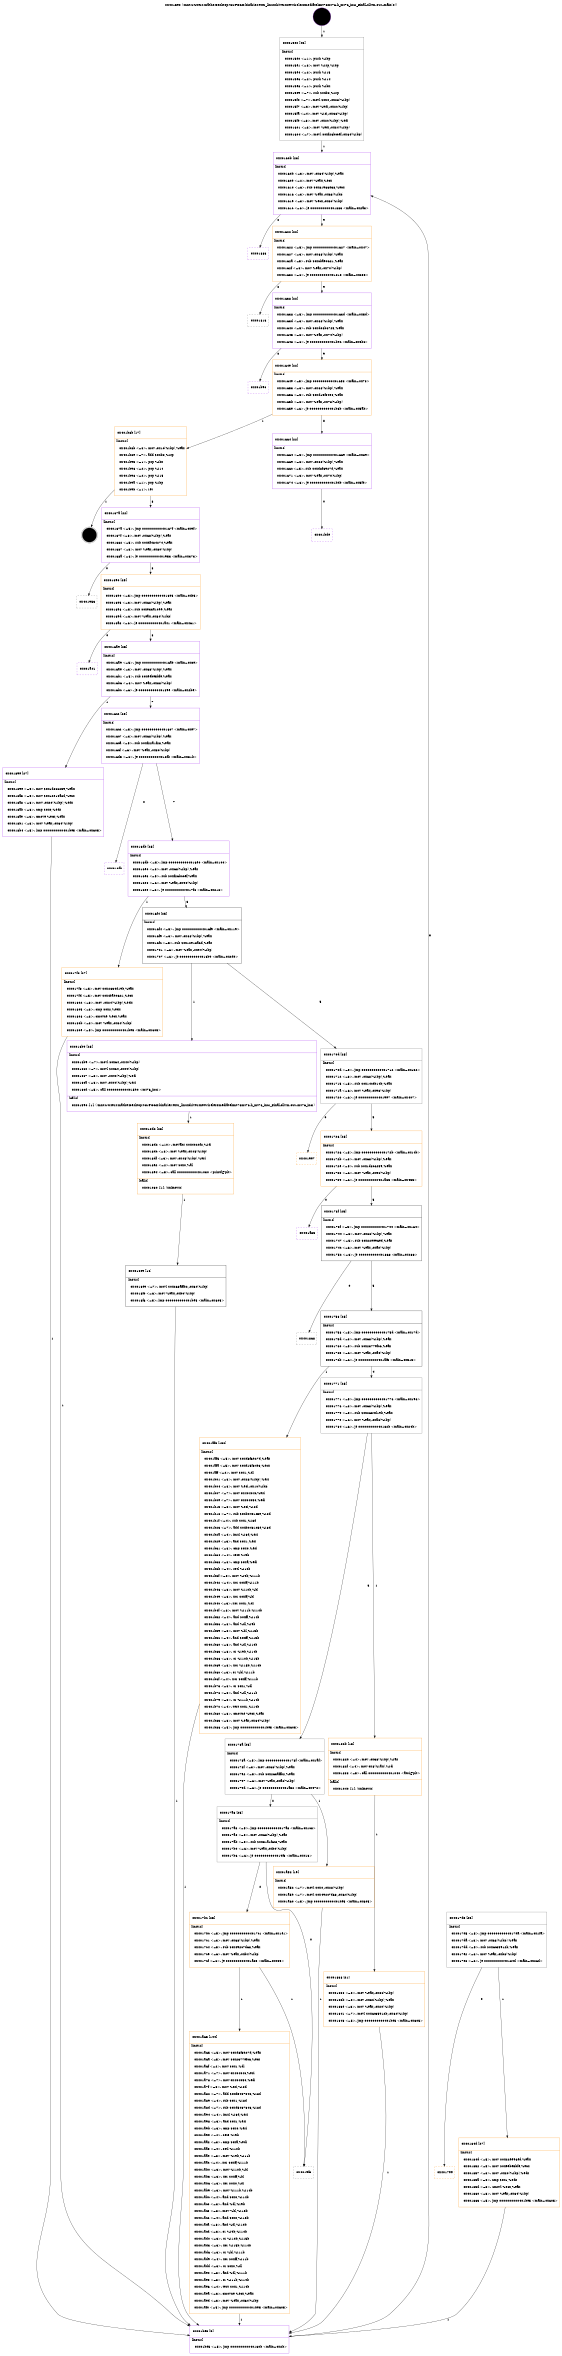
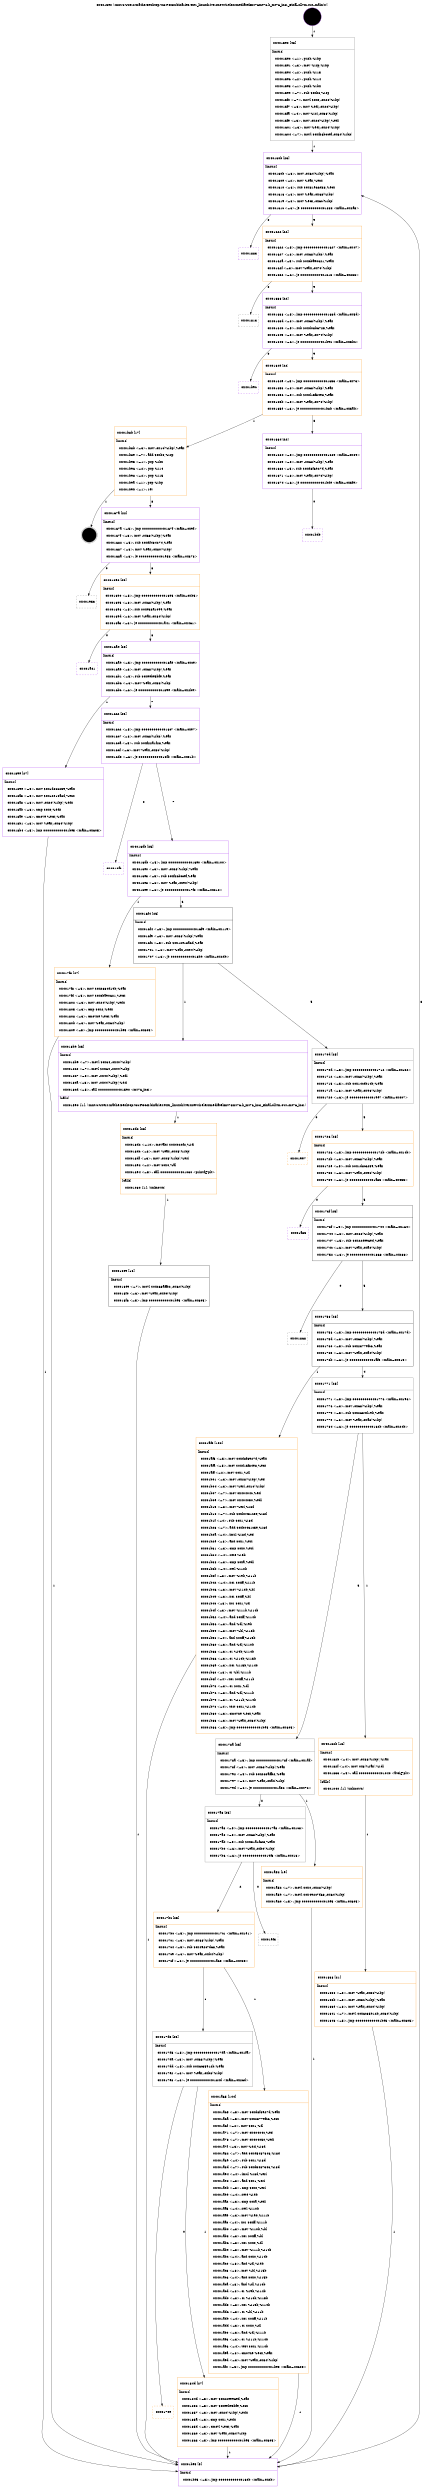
(299, 2062) -> (203, 1998)
